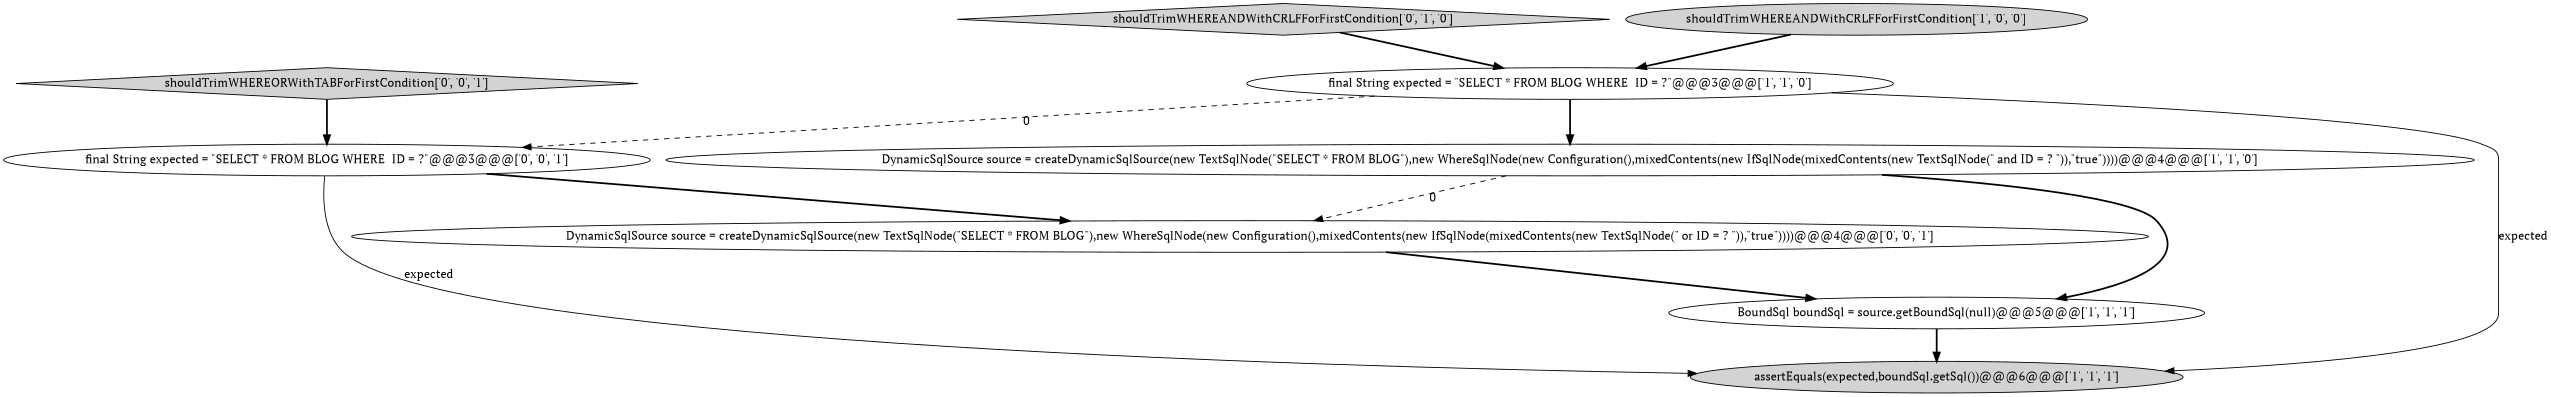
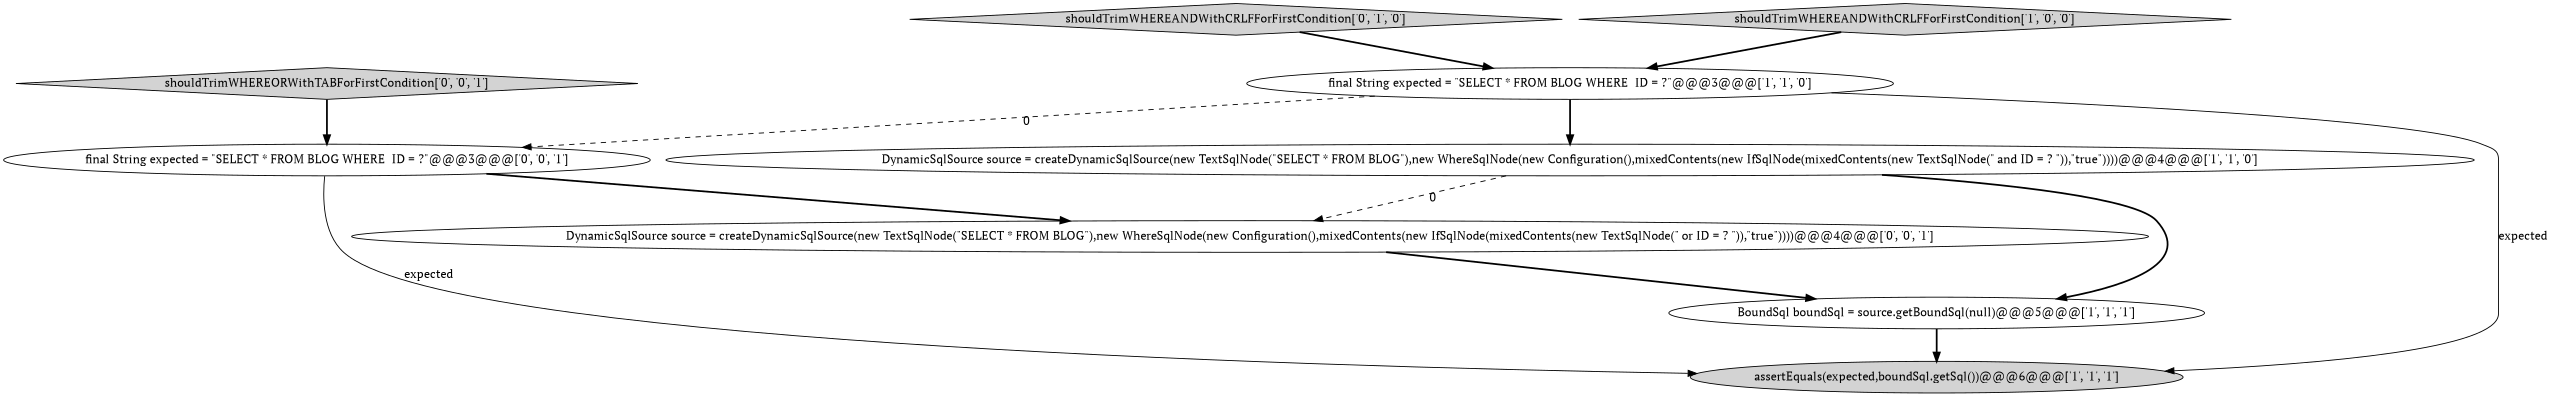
(1857, 19) -> (1905, 19)
